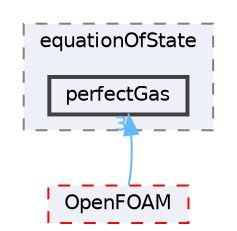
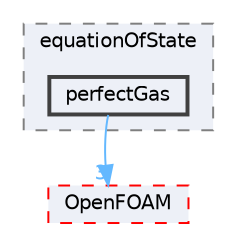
(131, 160) -> (105, 143)
